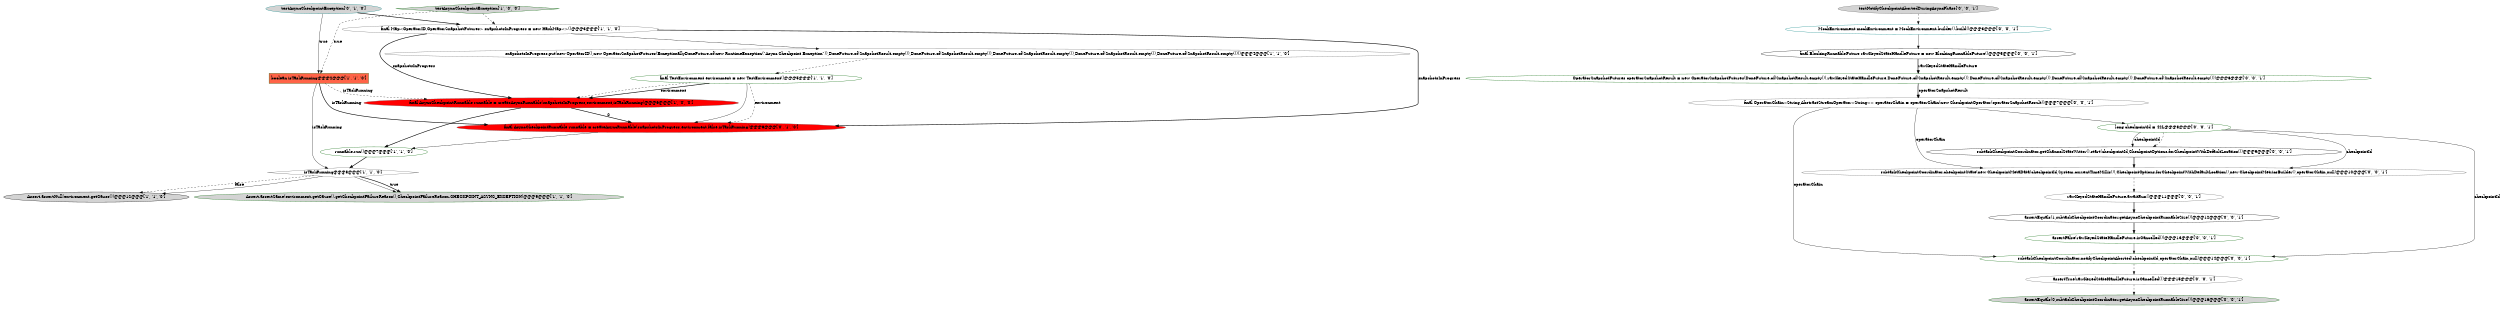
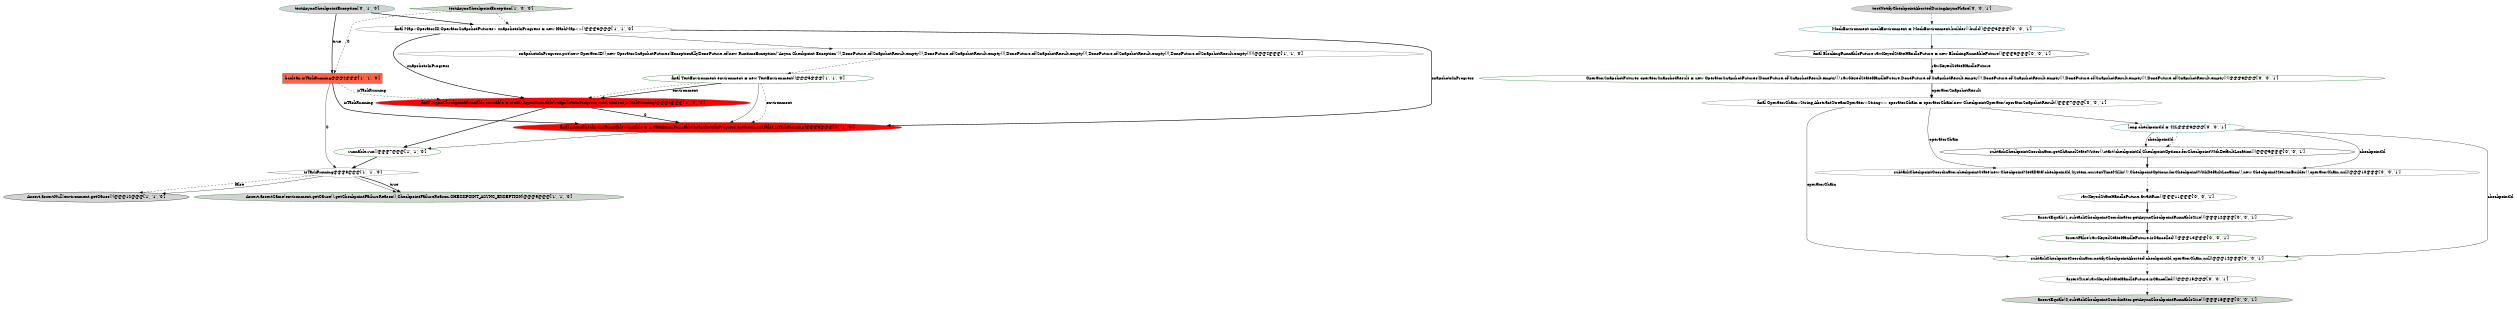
(319, 42) -> (332, 42)
(338, 42) -> (348, 42)
(327, 127) -> (327, 127)
(2164, 127) -> (2177, 127)
